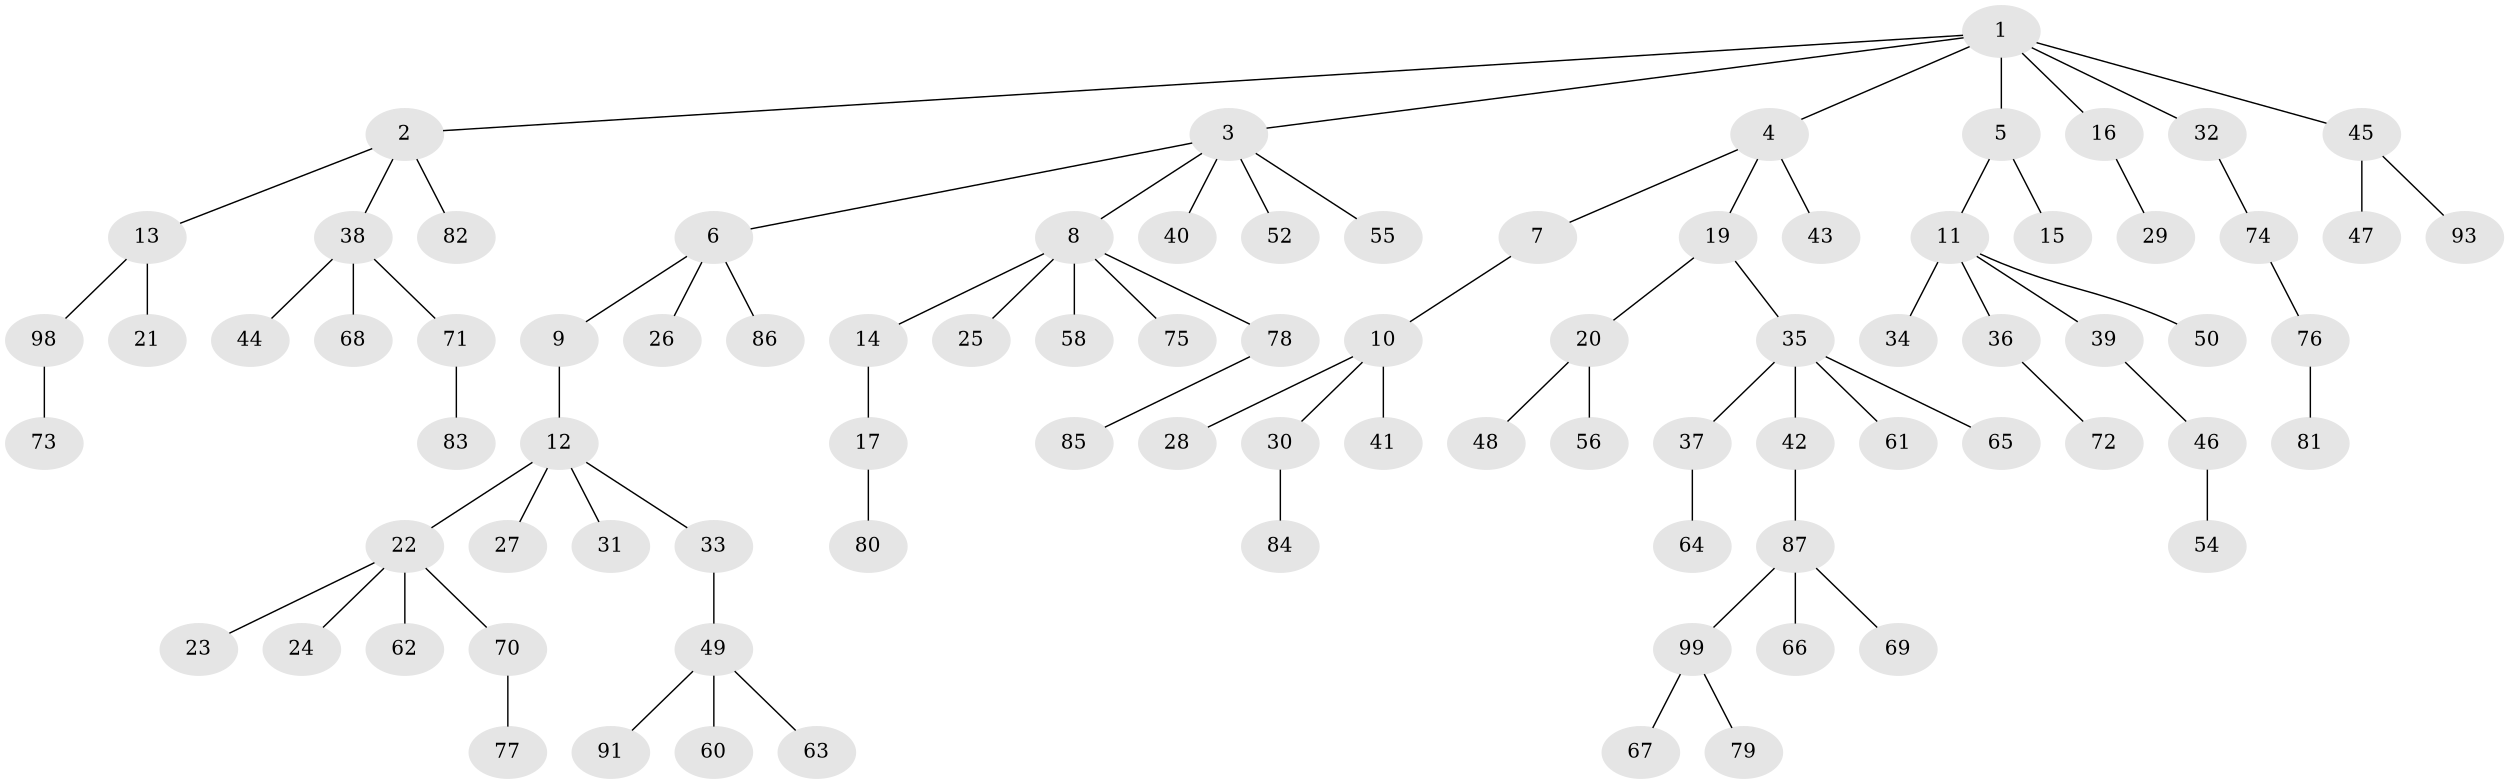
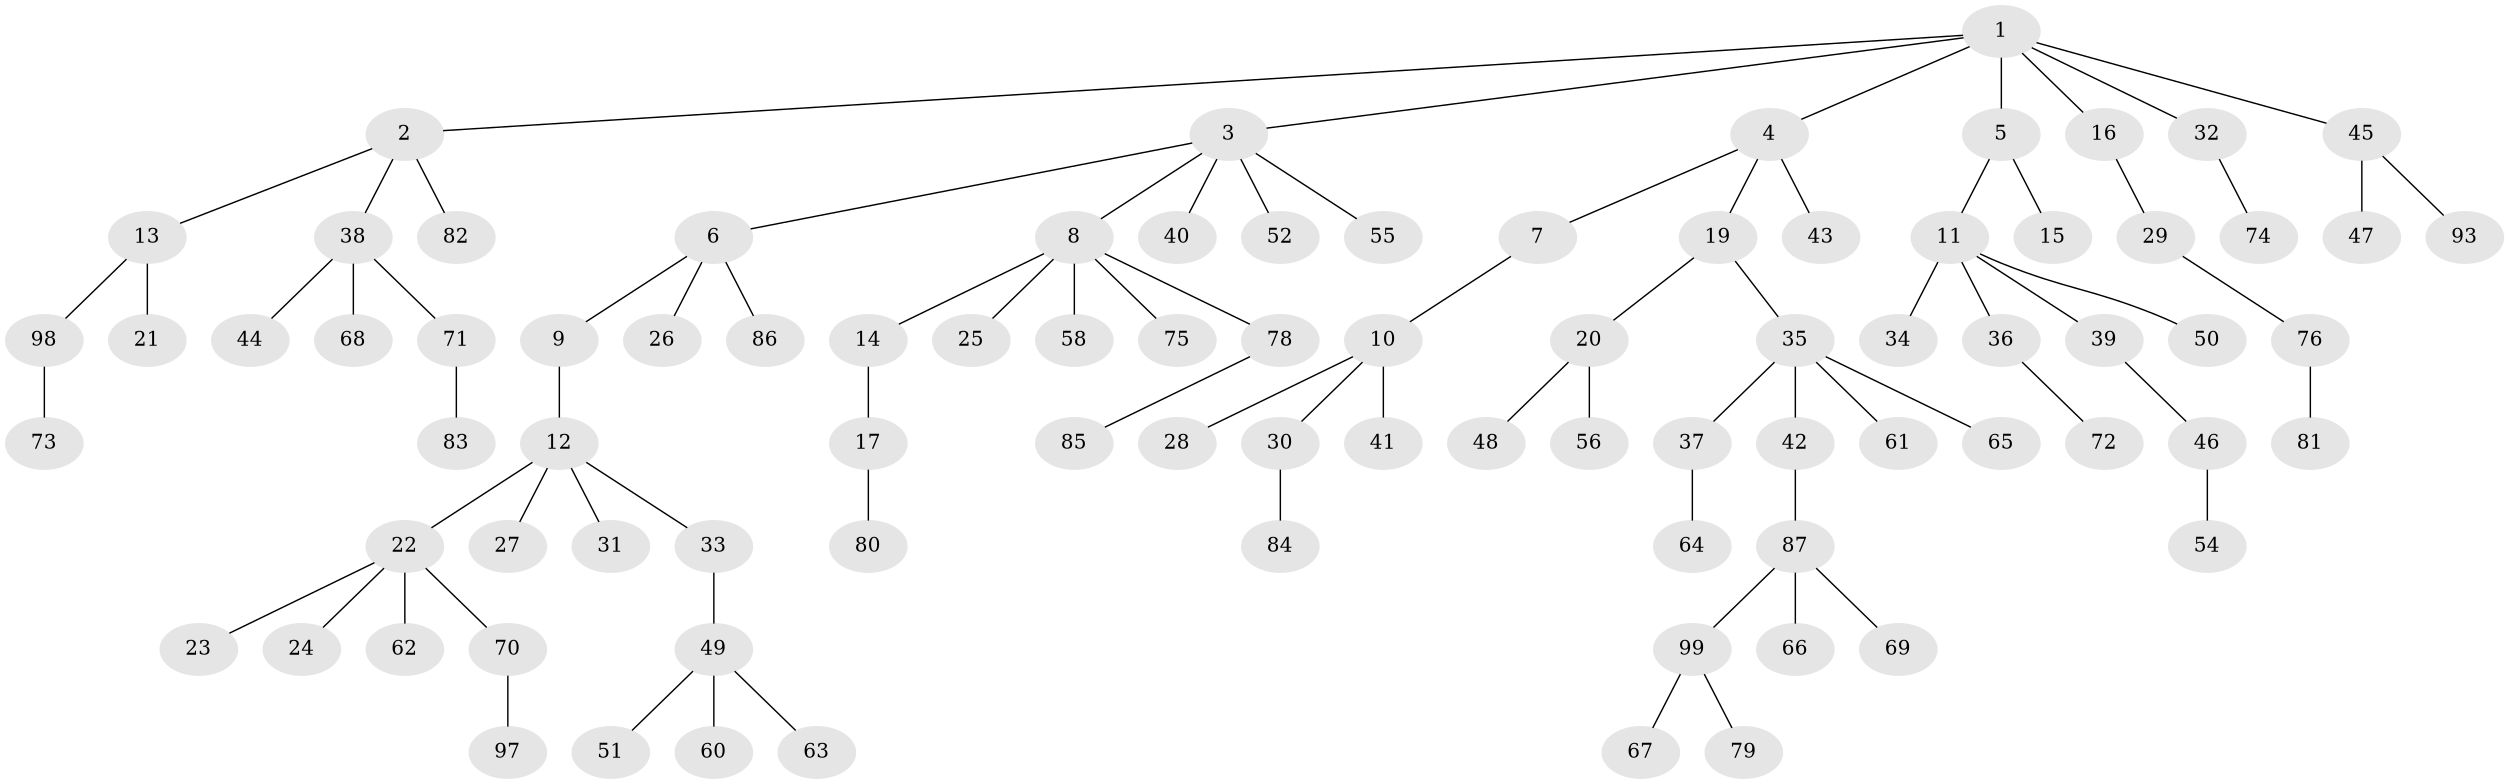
(2285, 289) -> (2233, 289)
(508, 752) -> (508, 752)
(611, 752) -> (611, 752)
